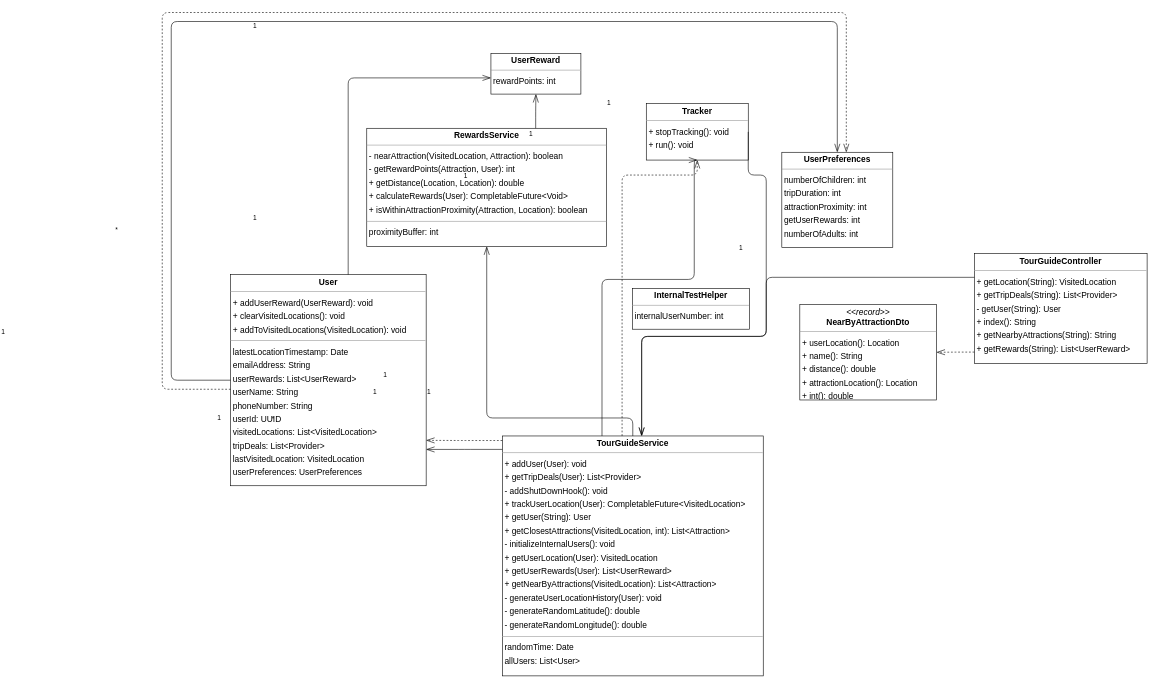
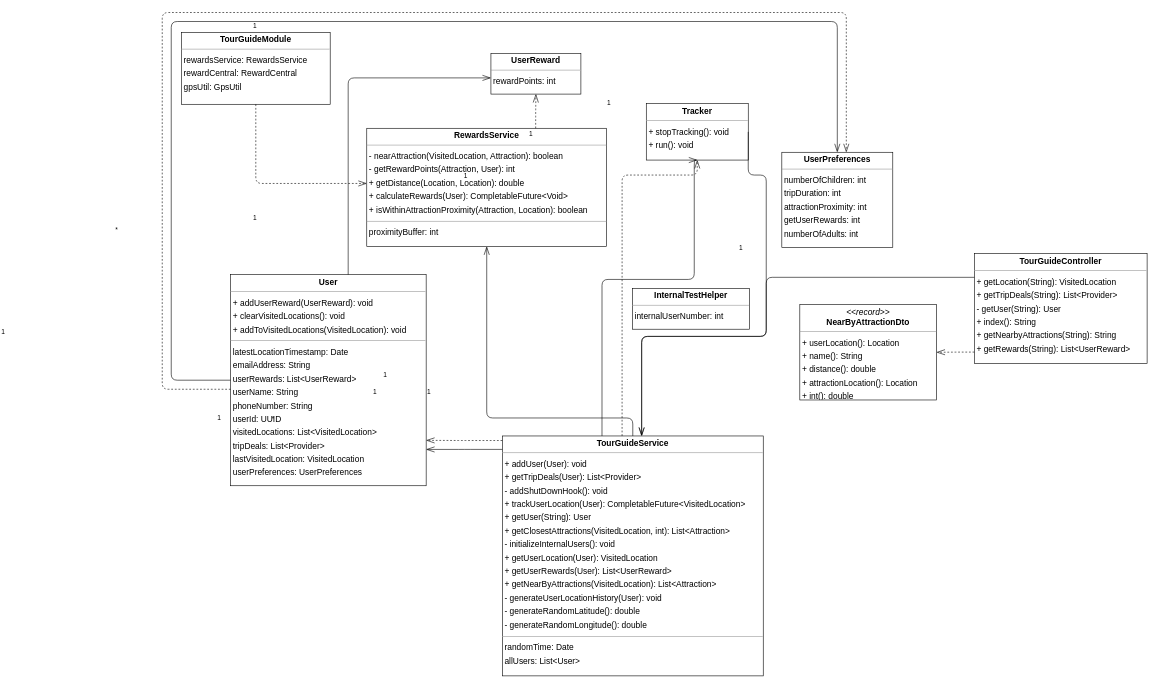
none -> (256, 68)
(536, 113) -> (536, 113)
none -> (272, 183)
